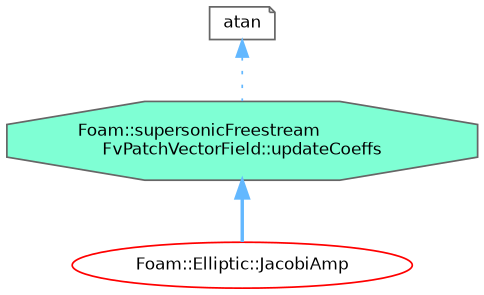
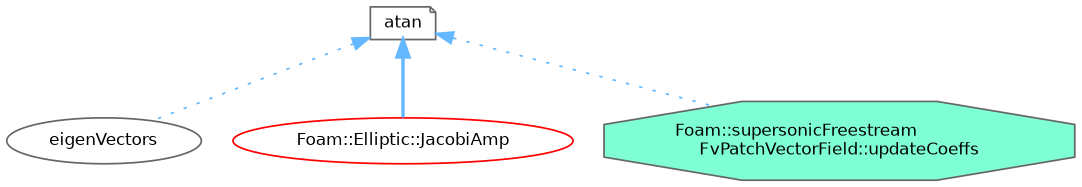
none -> (104, 141)
(242, 220) -> (403, 87)
